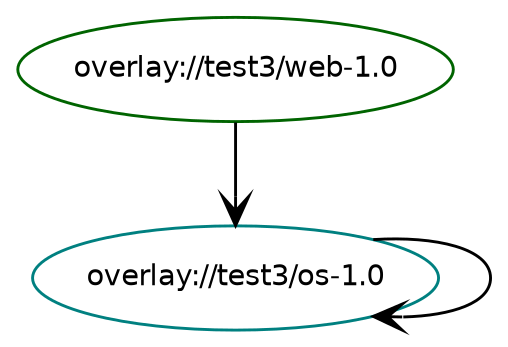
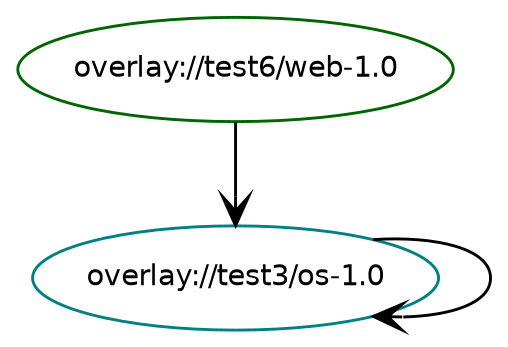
(236, 70) -> (236, 70)
